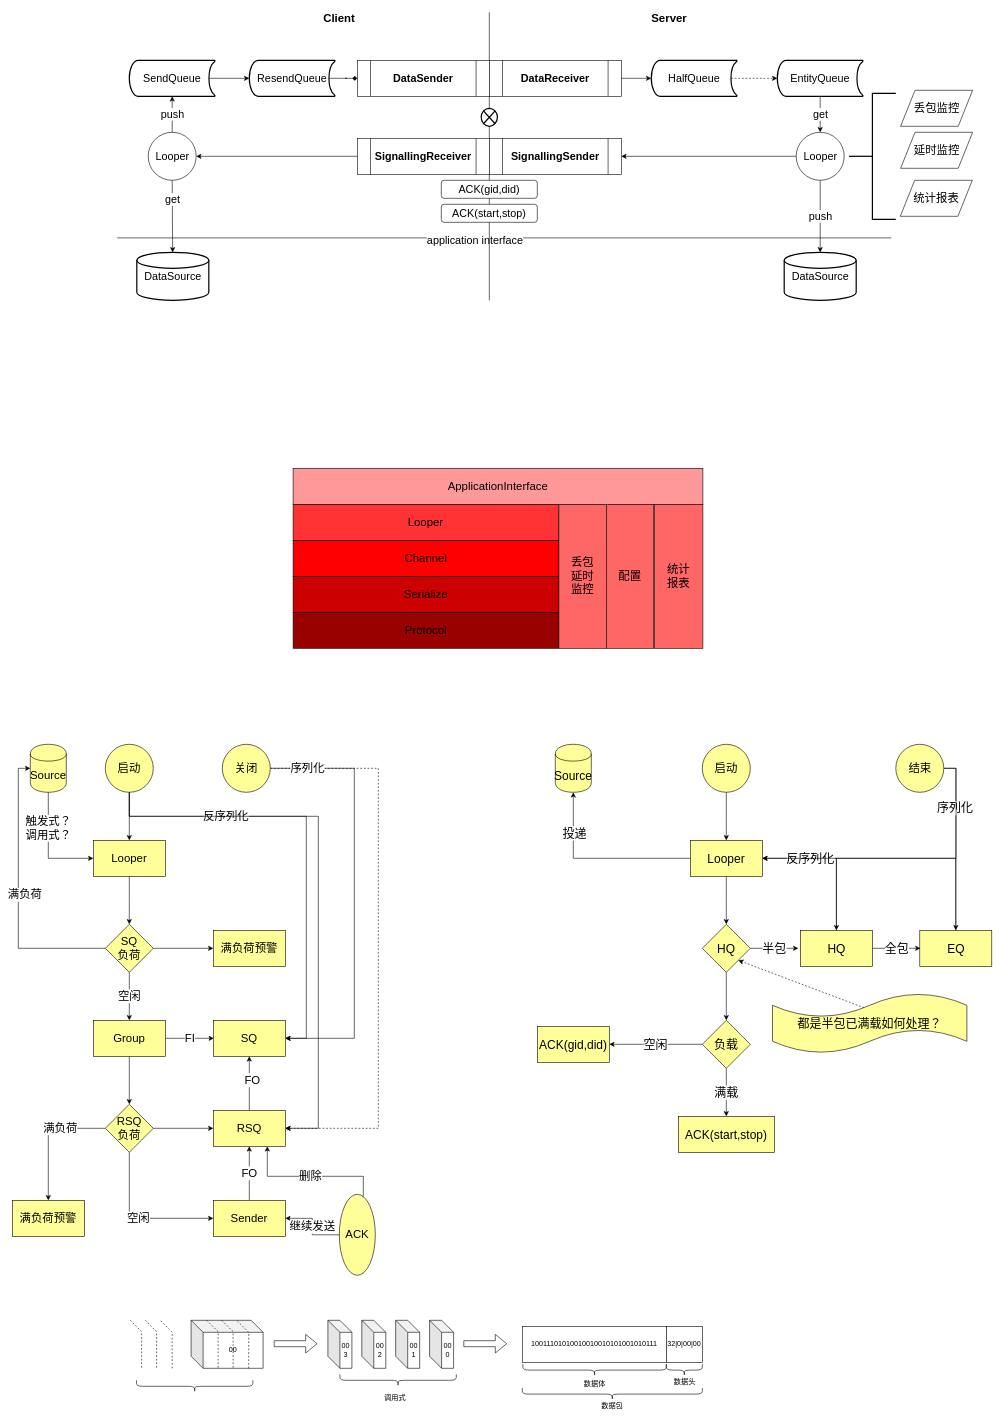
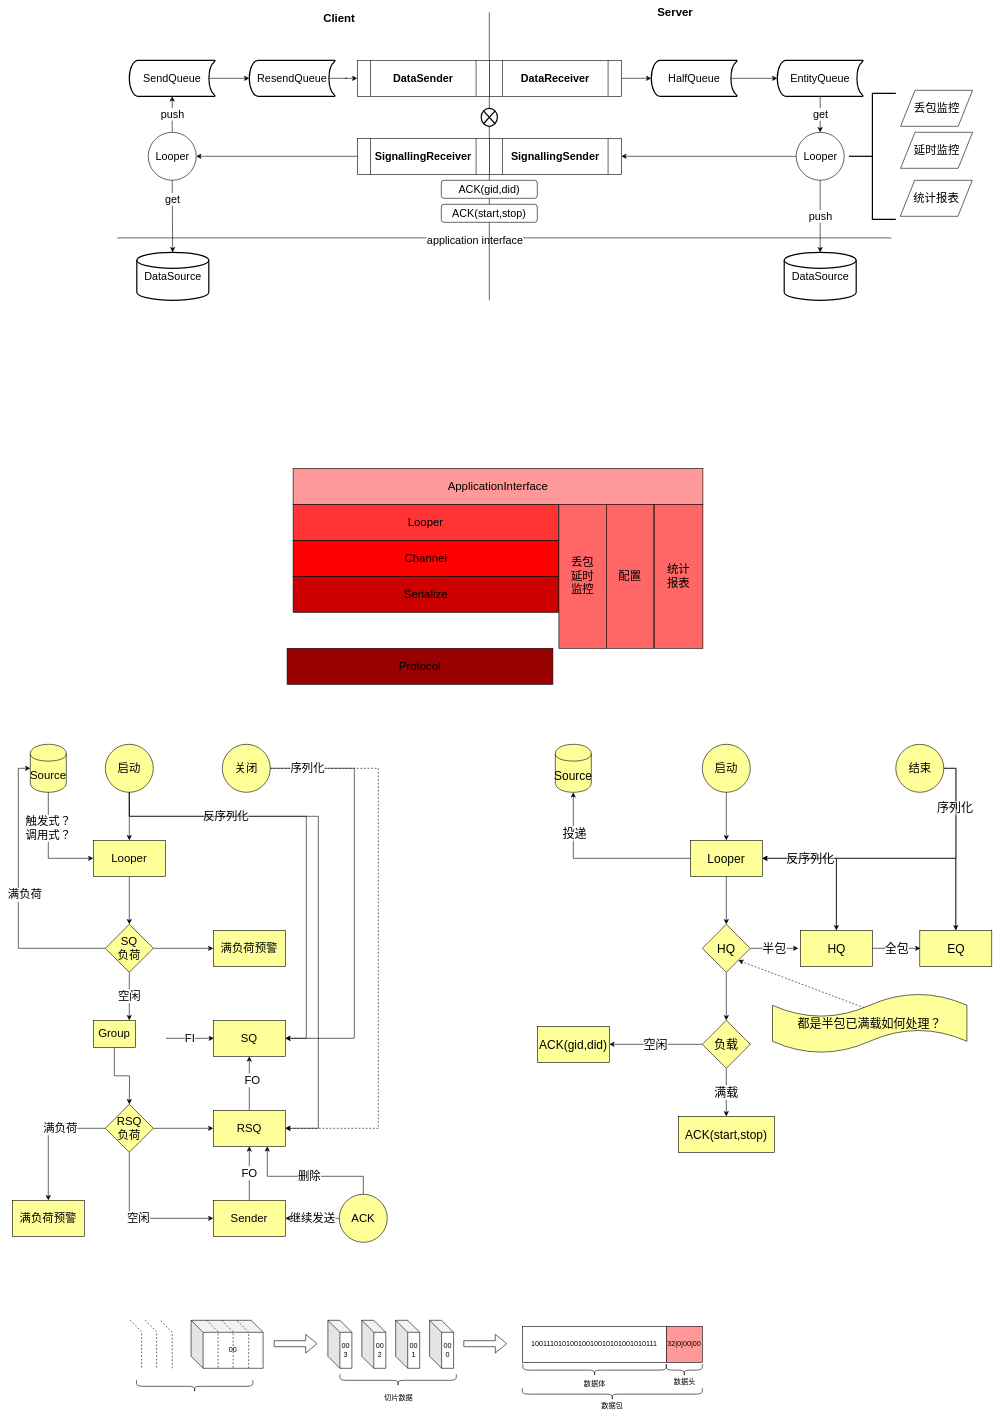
(669, 18) -> (675, 12)
(351, 78) -> (351, 78)
(751, 78) -> (751, 78)
(426, 630) -> (420, 666)
(129, 1038) -> (114, 1034)
(357, 1235) -> (363, 1218)
(684, 1344) -> (684, 1344)
(395, 1398) -> (399, 1398)
